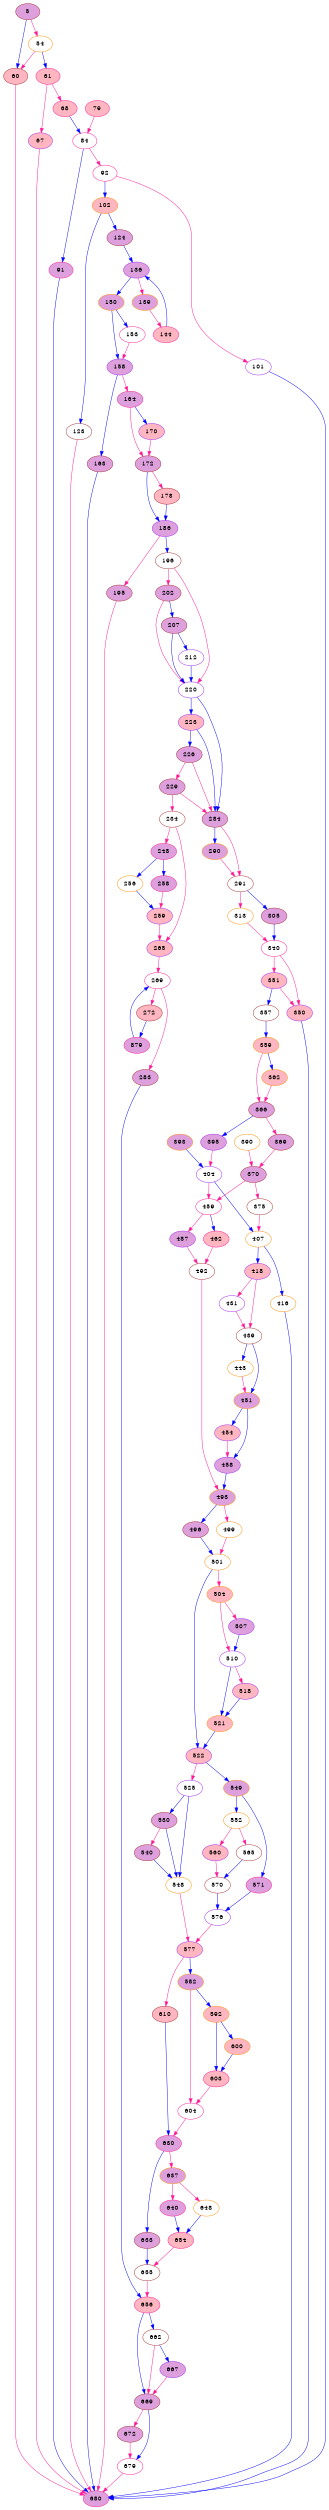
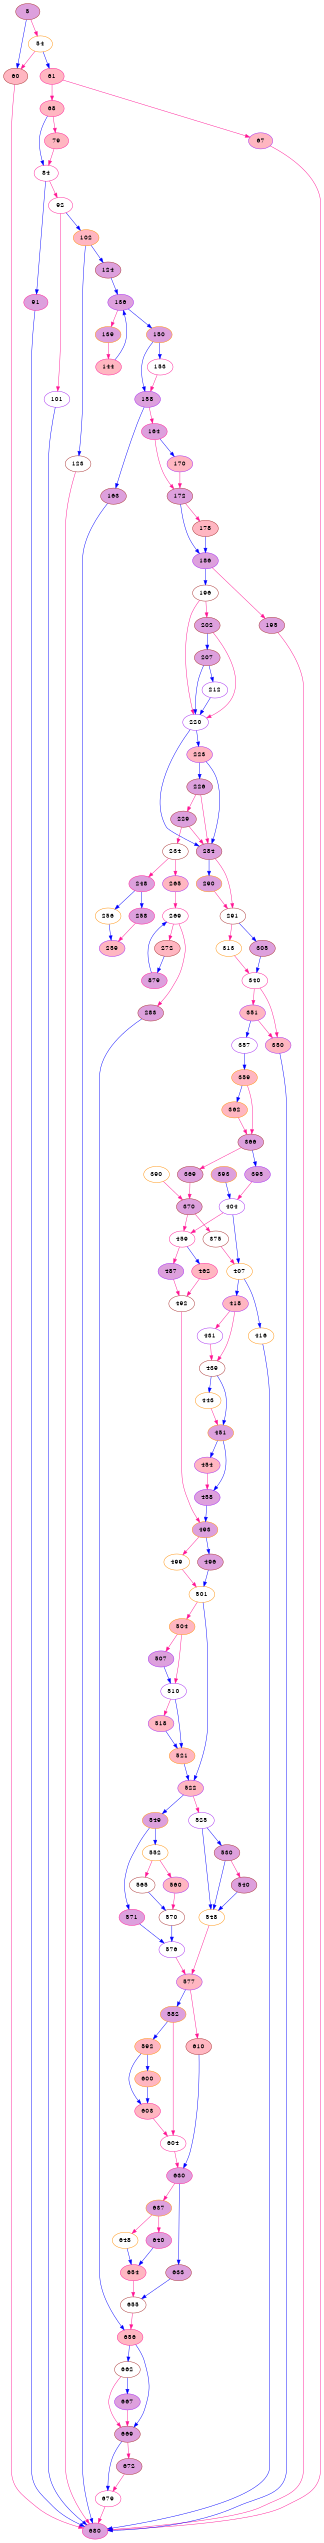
none -> (54, 122)
(160, 930) -> none
(266, 1013) -> (244, 1045)
